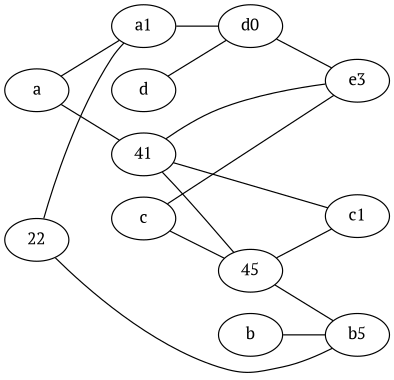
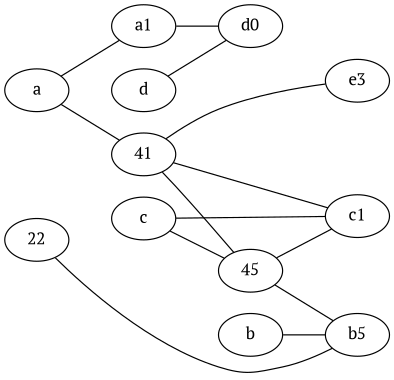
(304, 53) -> none
(76, 127) -> none
(251, 150) -> (251, 217)
